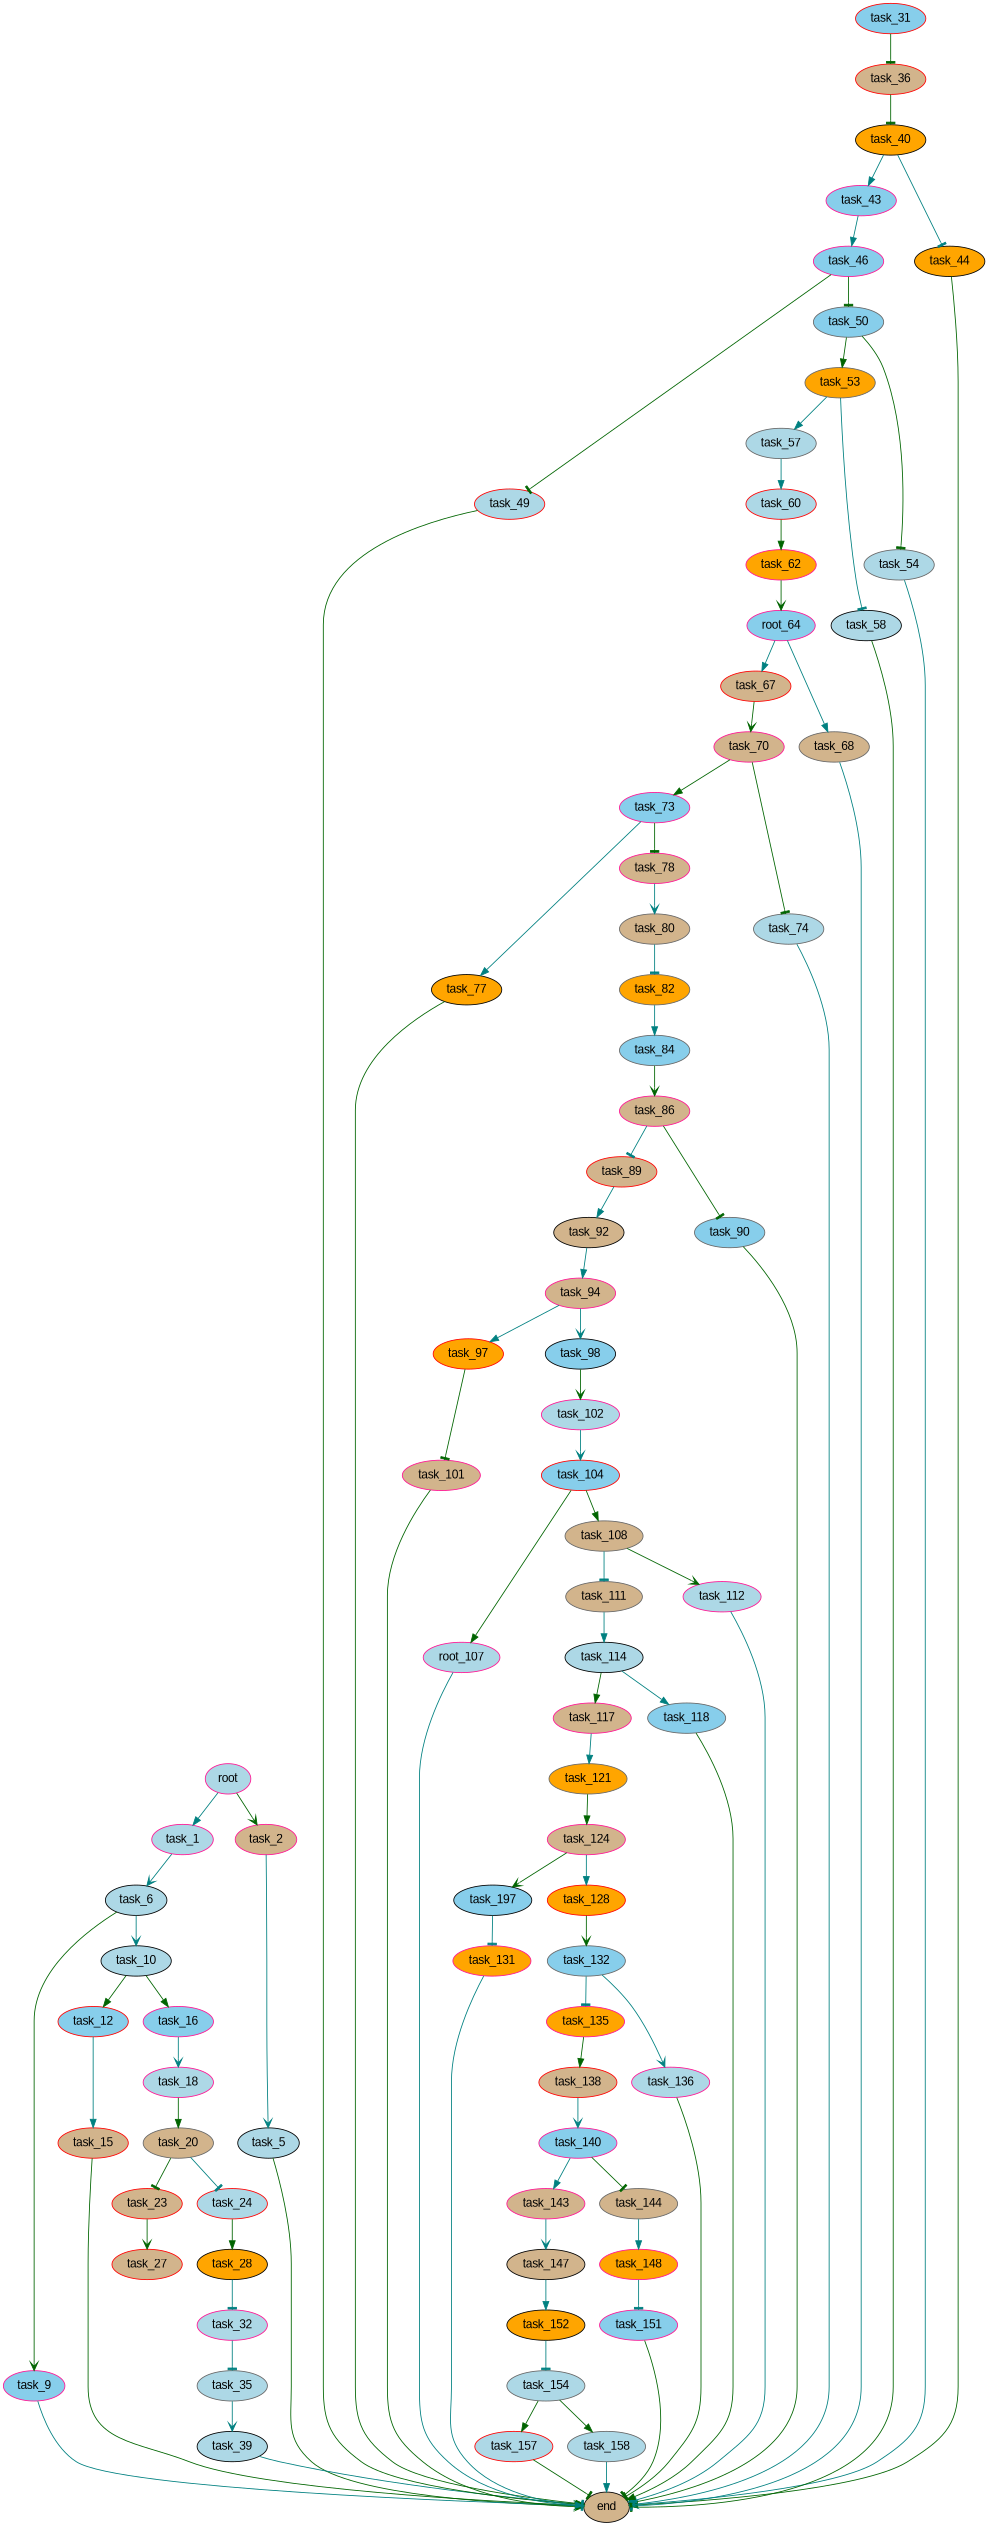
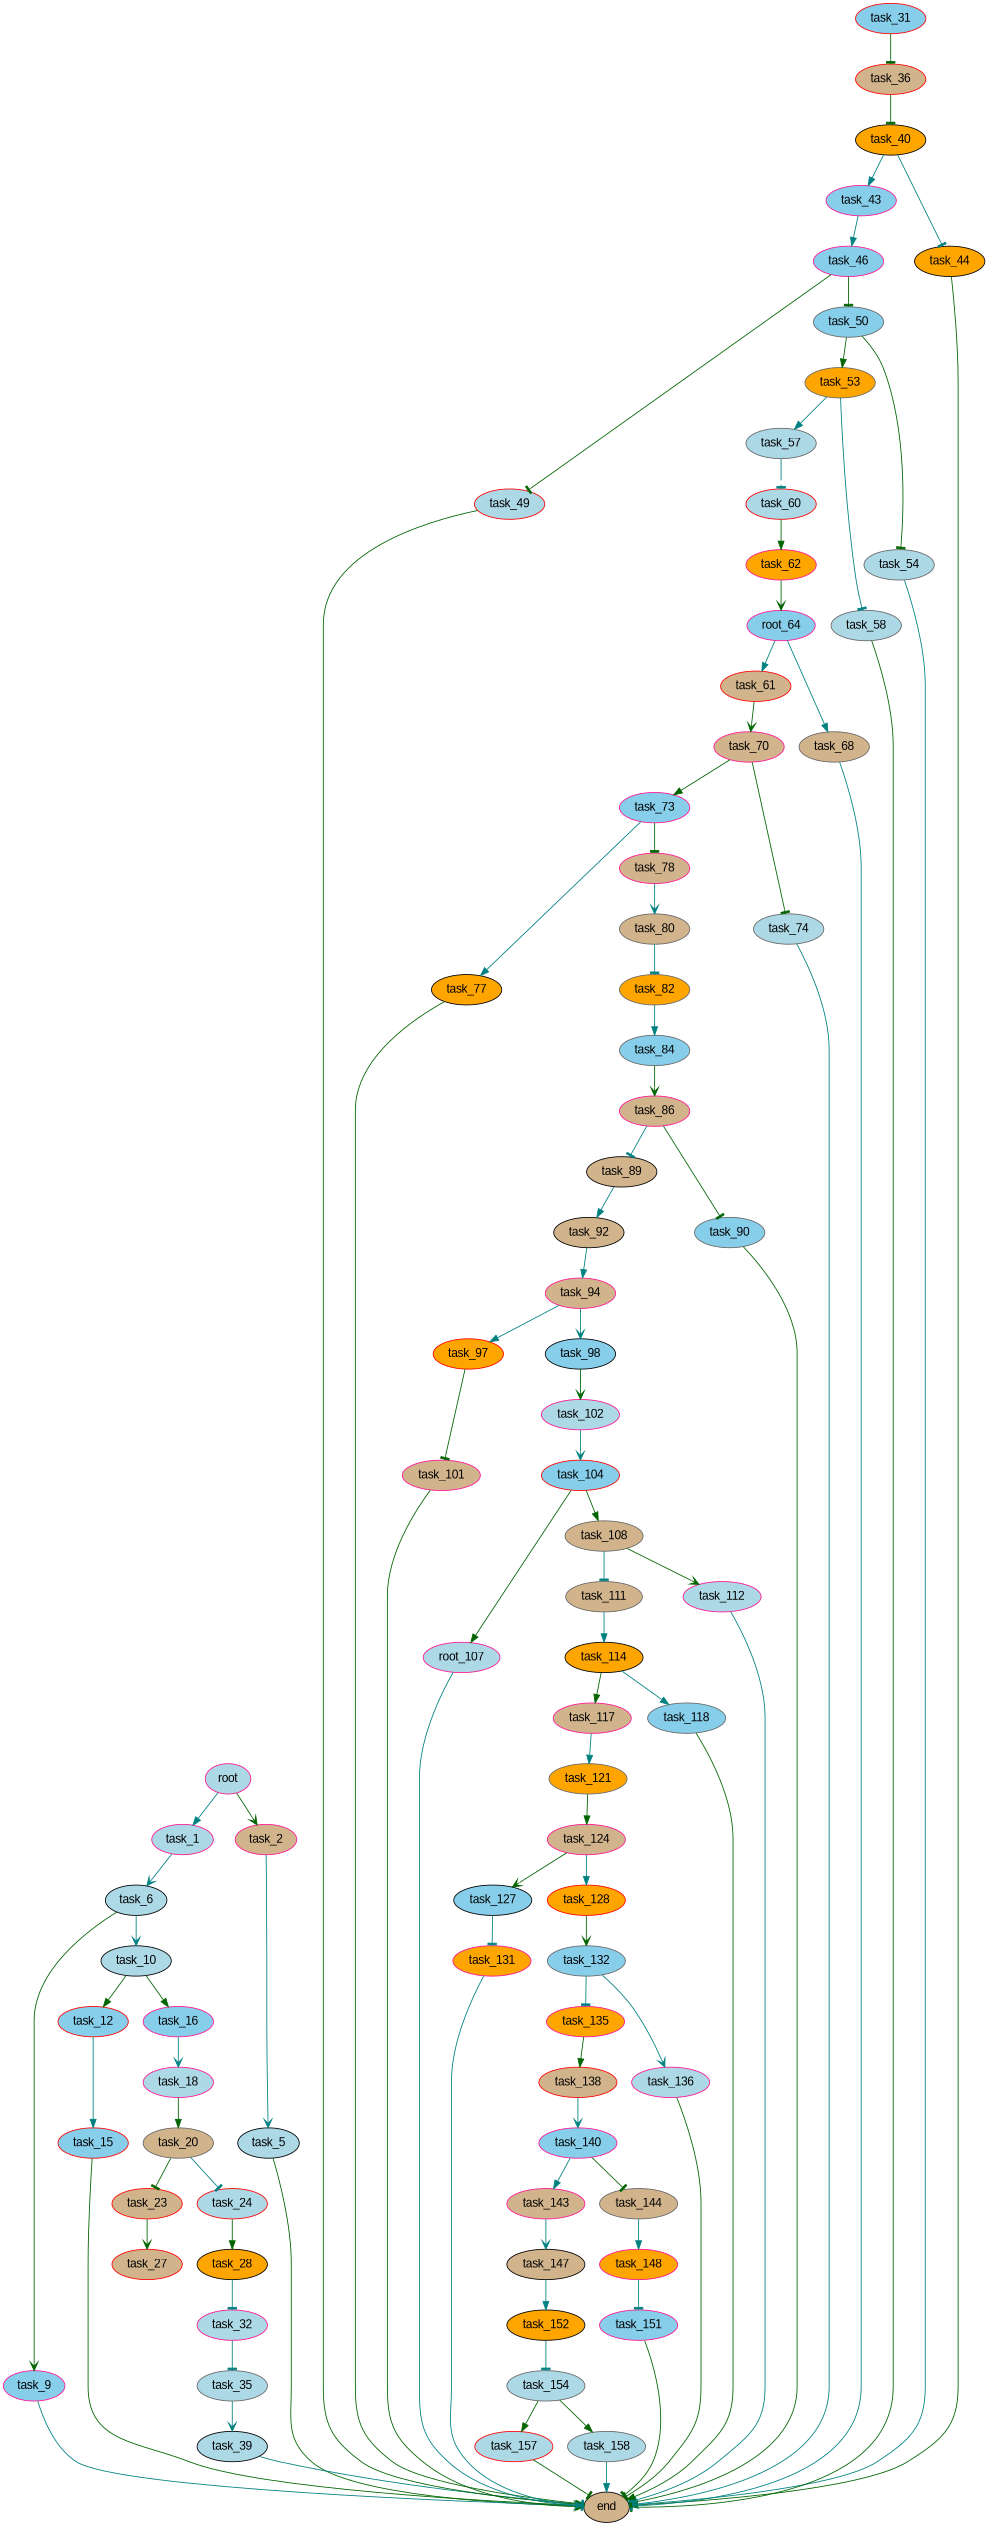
(781, 470) -> (781, 470)
(866, 626) -> (866, 626)
(756, 686) -> (756, 686)
(622, 1172) -> (622, 1172)
(604, 1657) -> (604, 1657)
(493, 1900) -> (493, 1900)
(93, 2143) -> (93, 2143)
